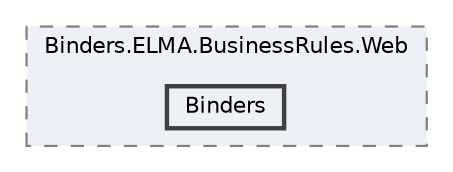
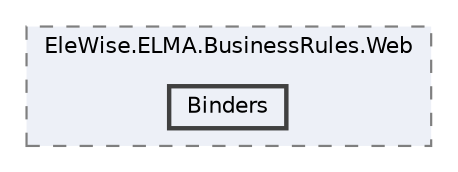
(227, 48) -> (229, 48)
